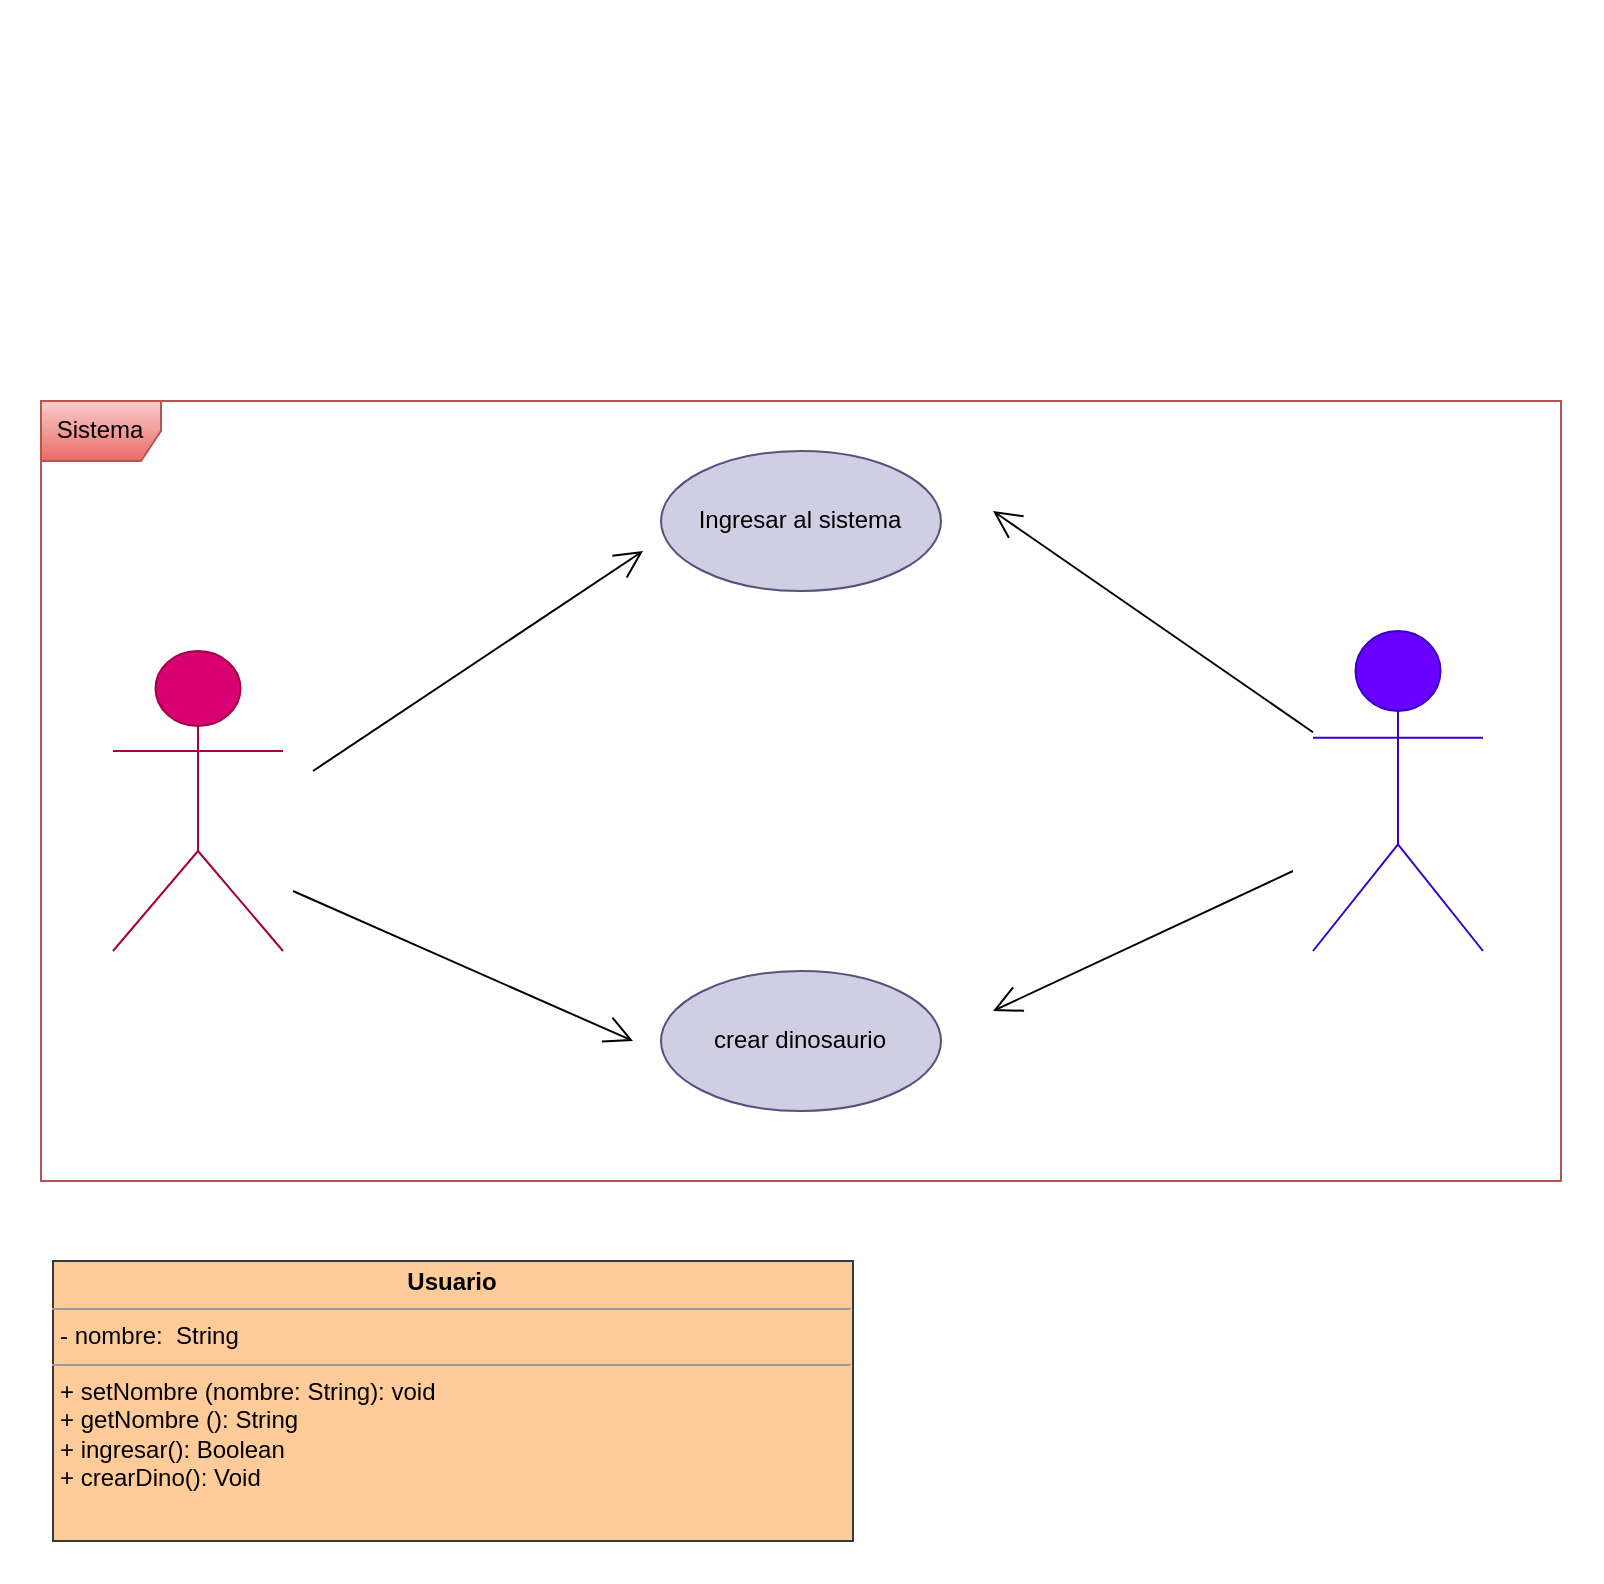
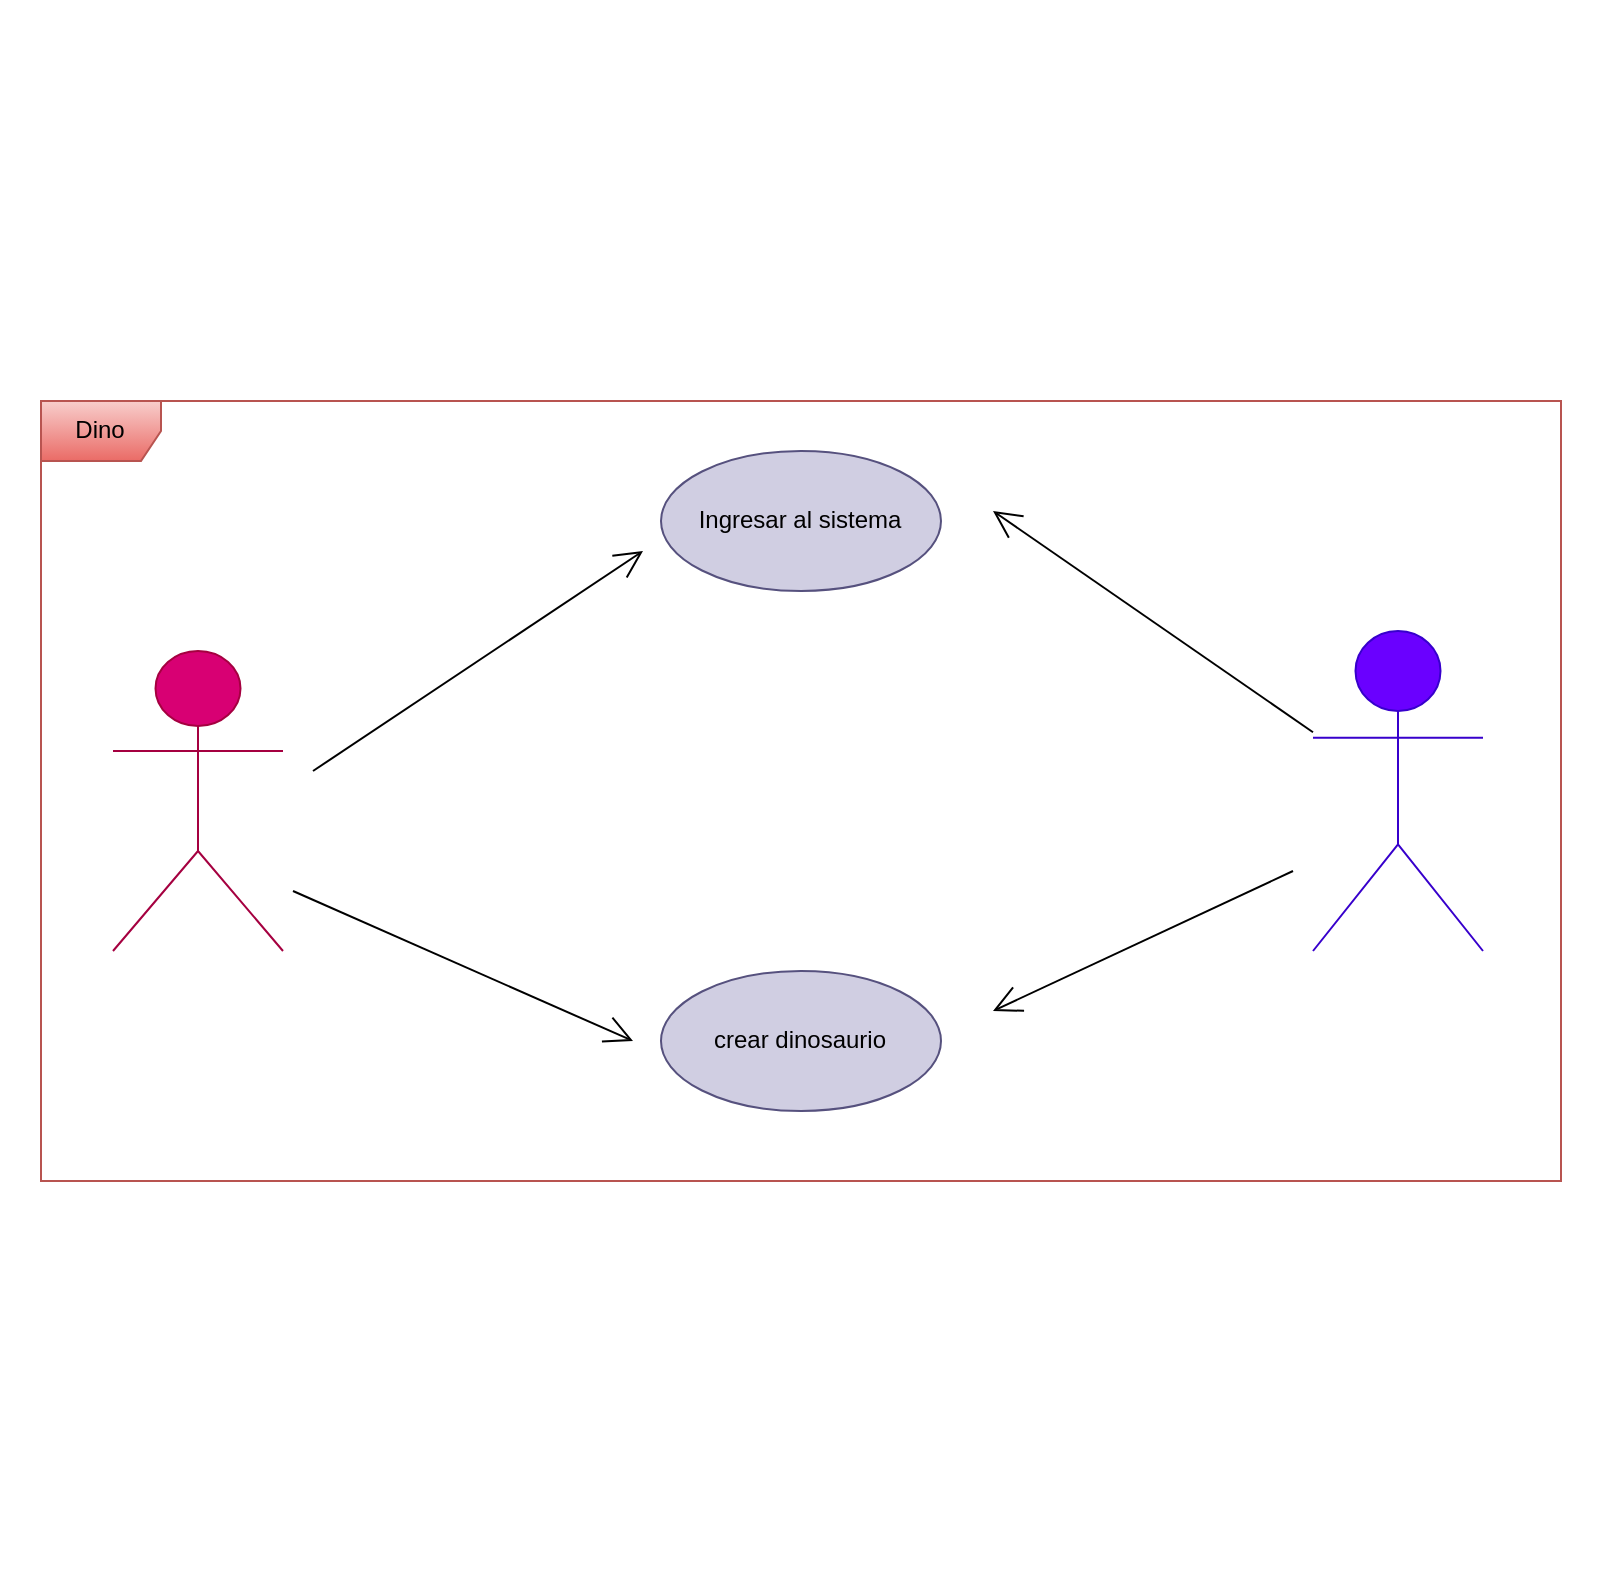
(101, 431) -> (101, 431)
(453, 1401) -> none
